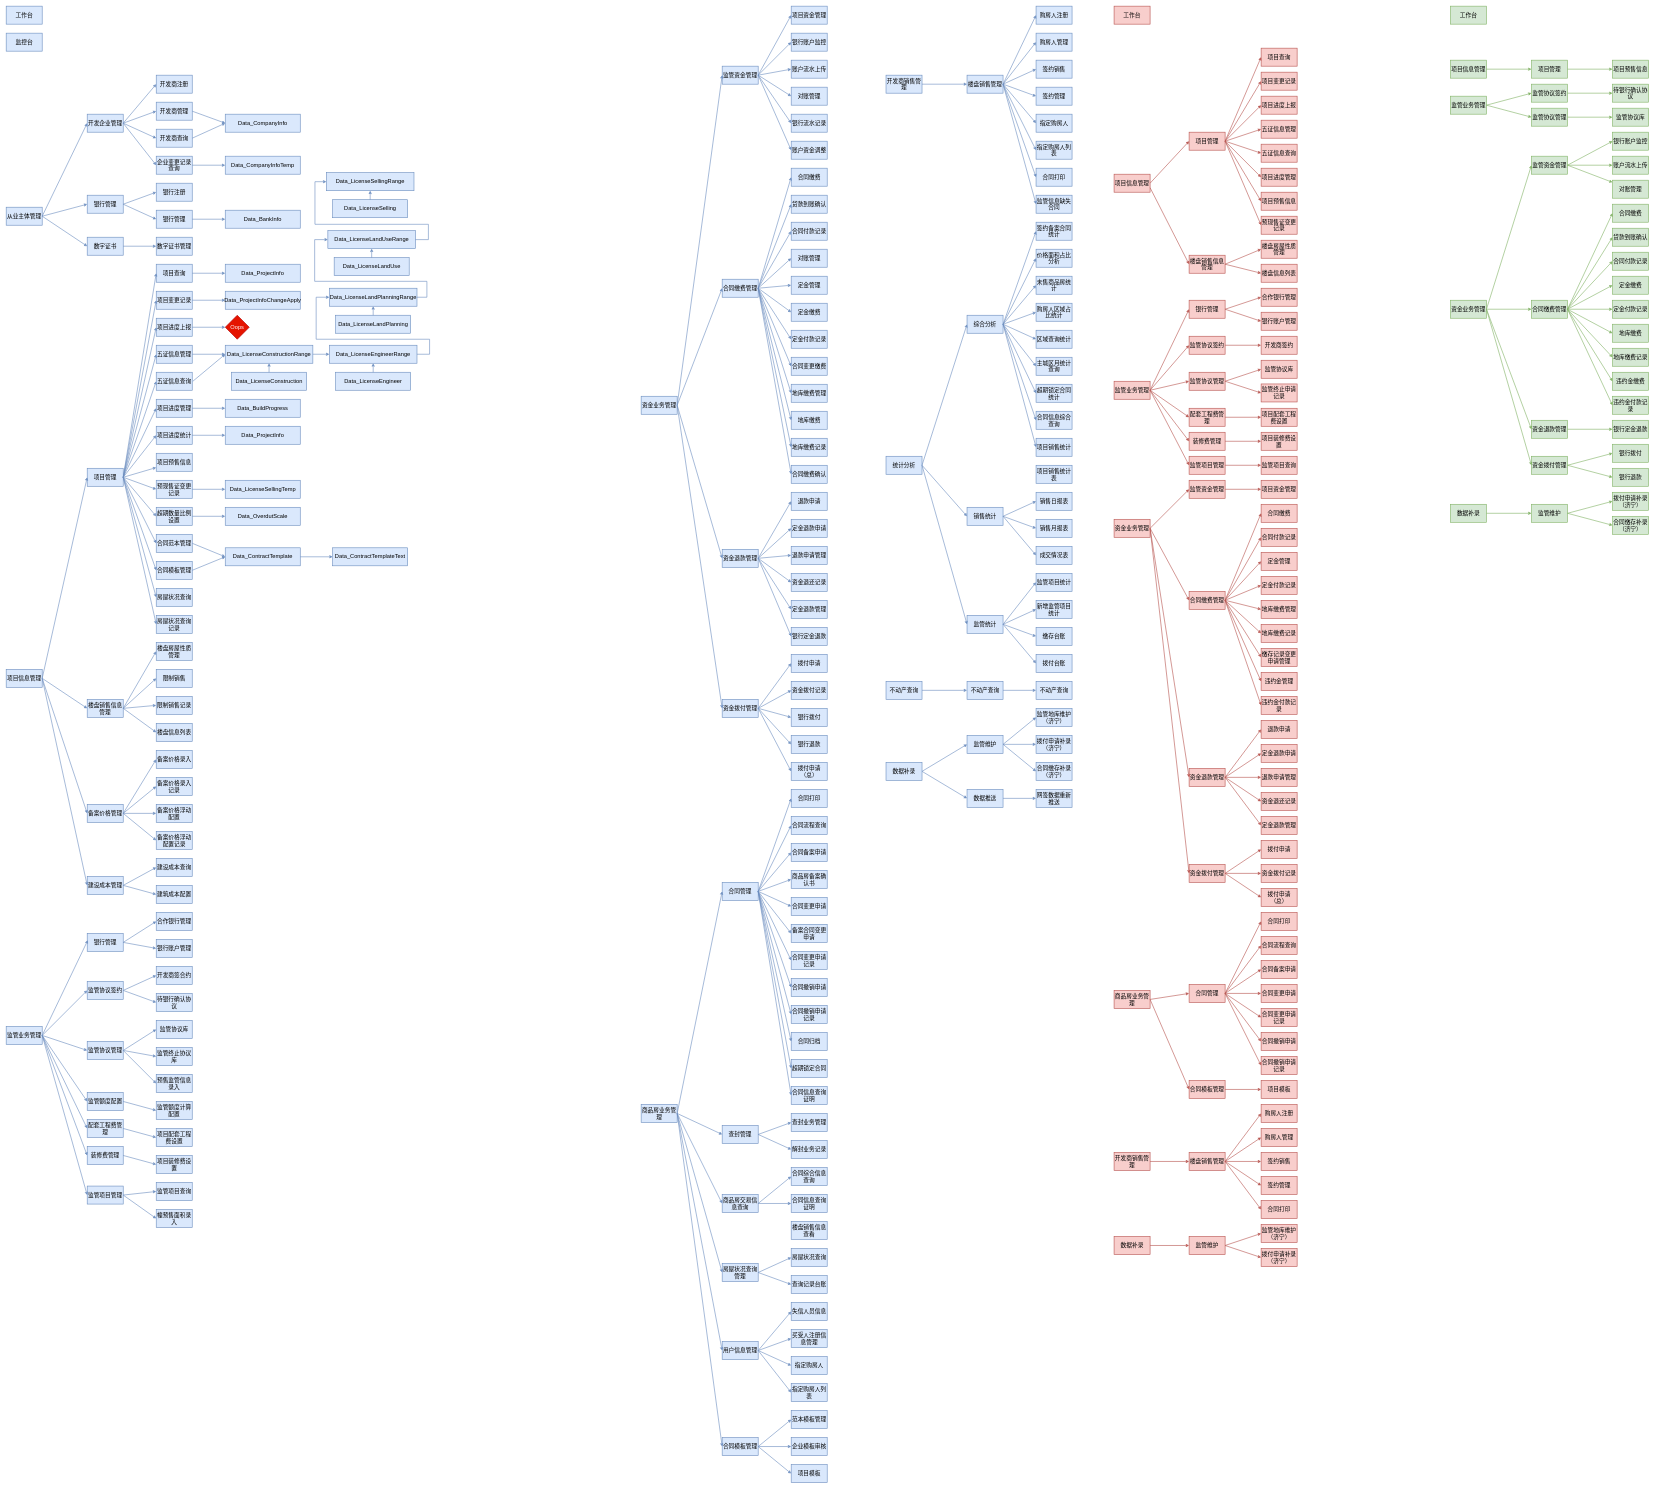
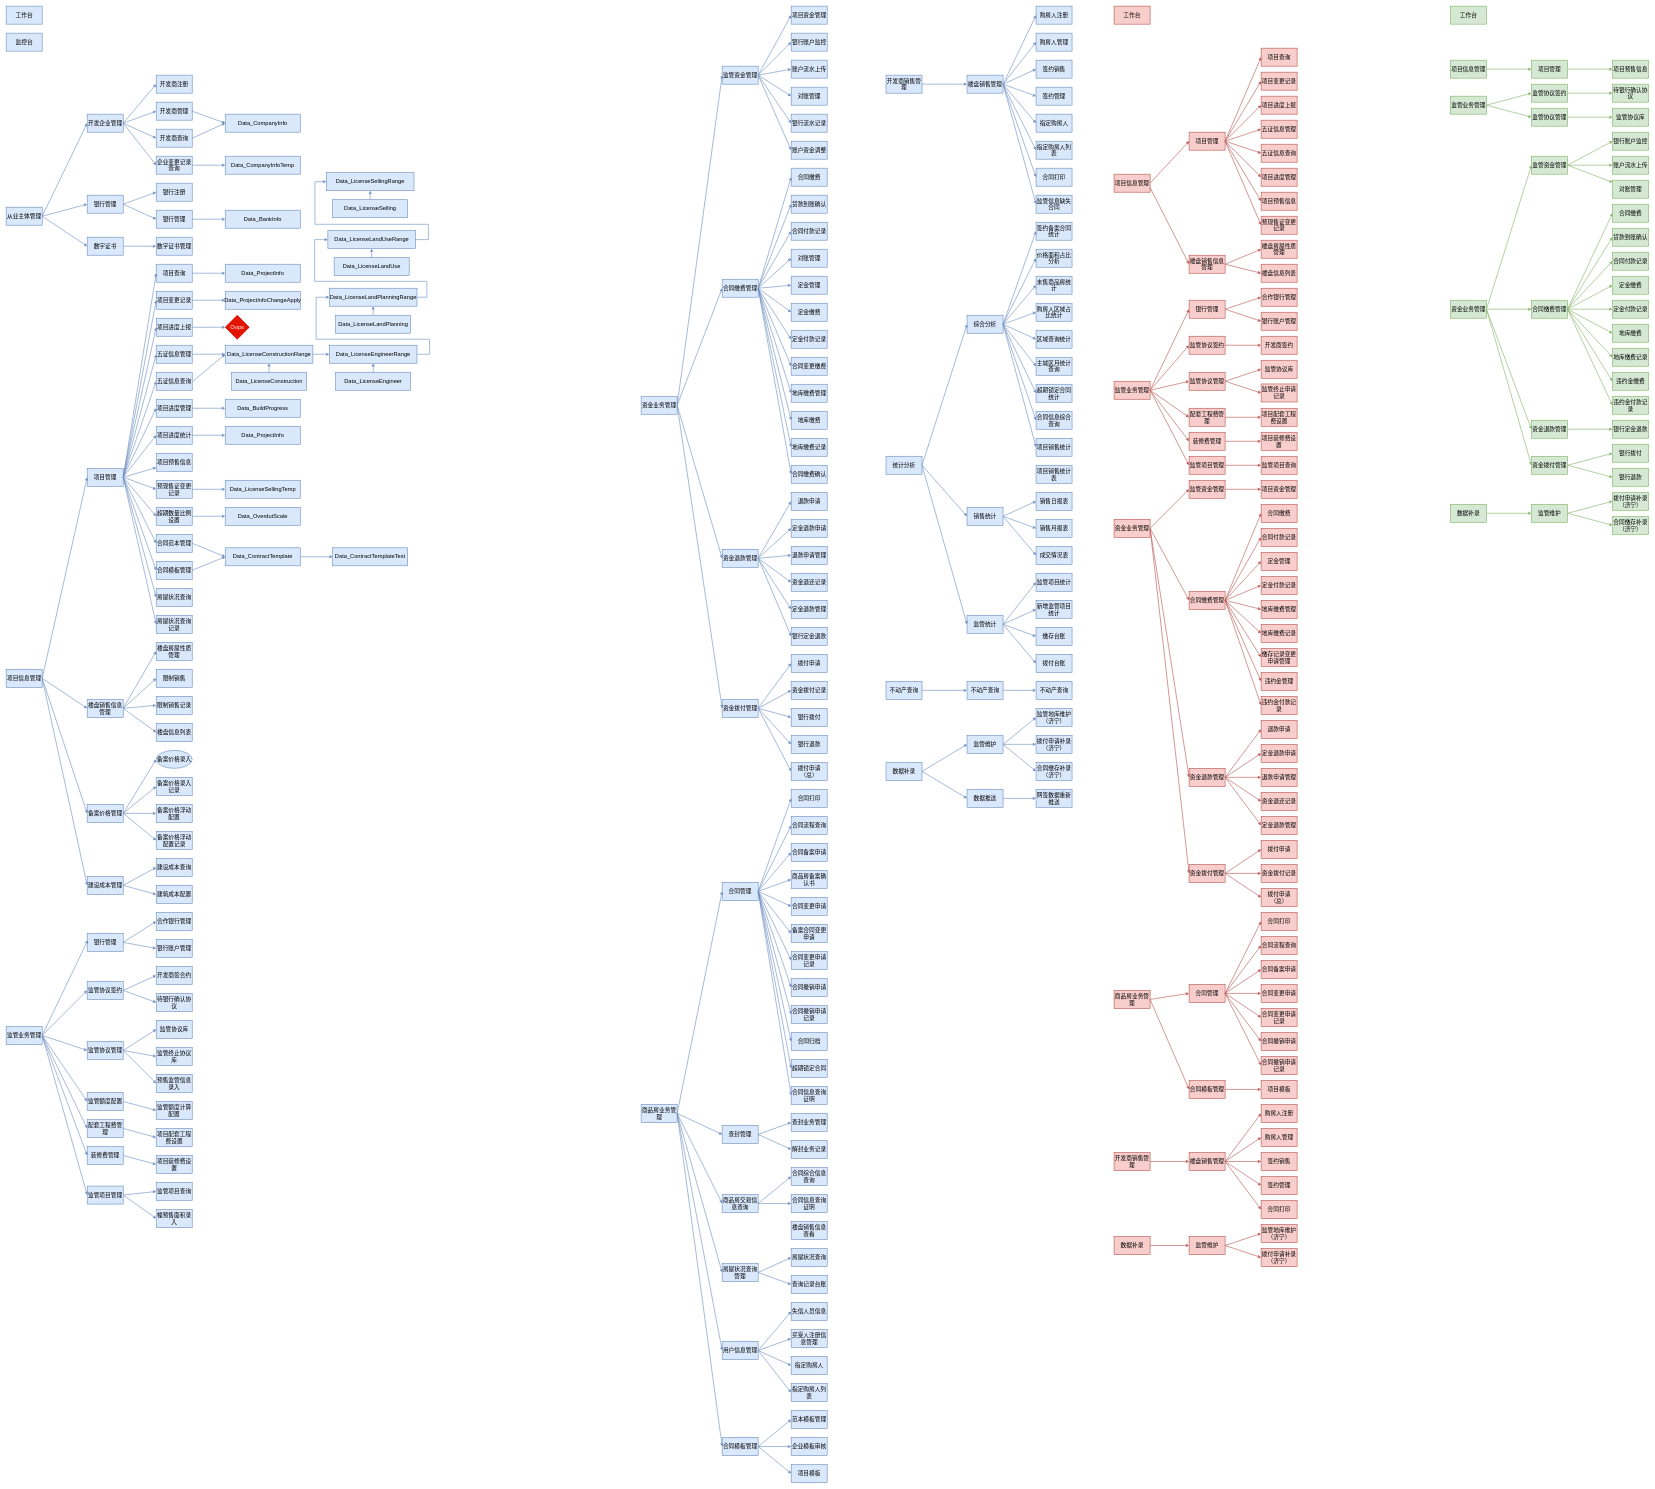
(174, 759) -> (174, 759)
